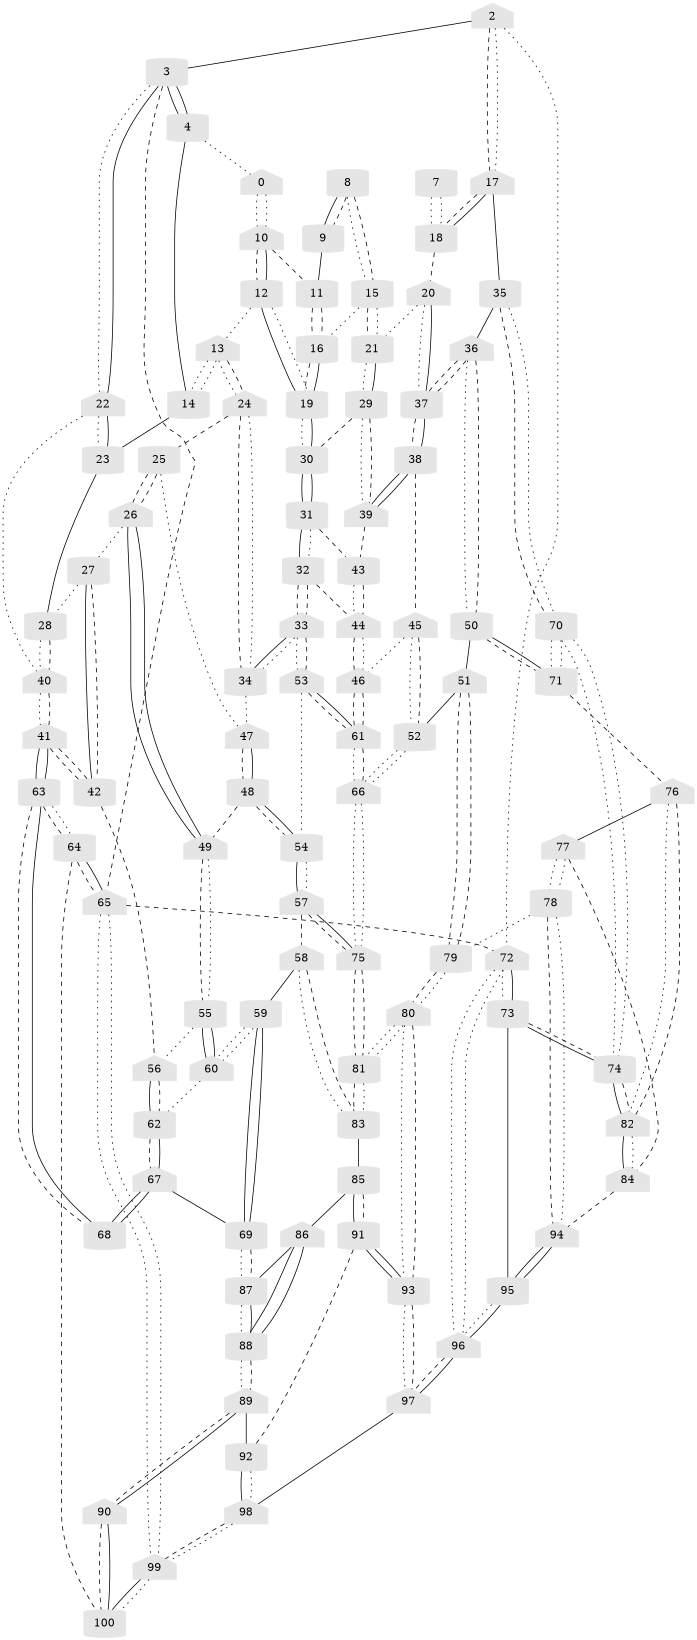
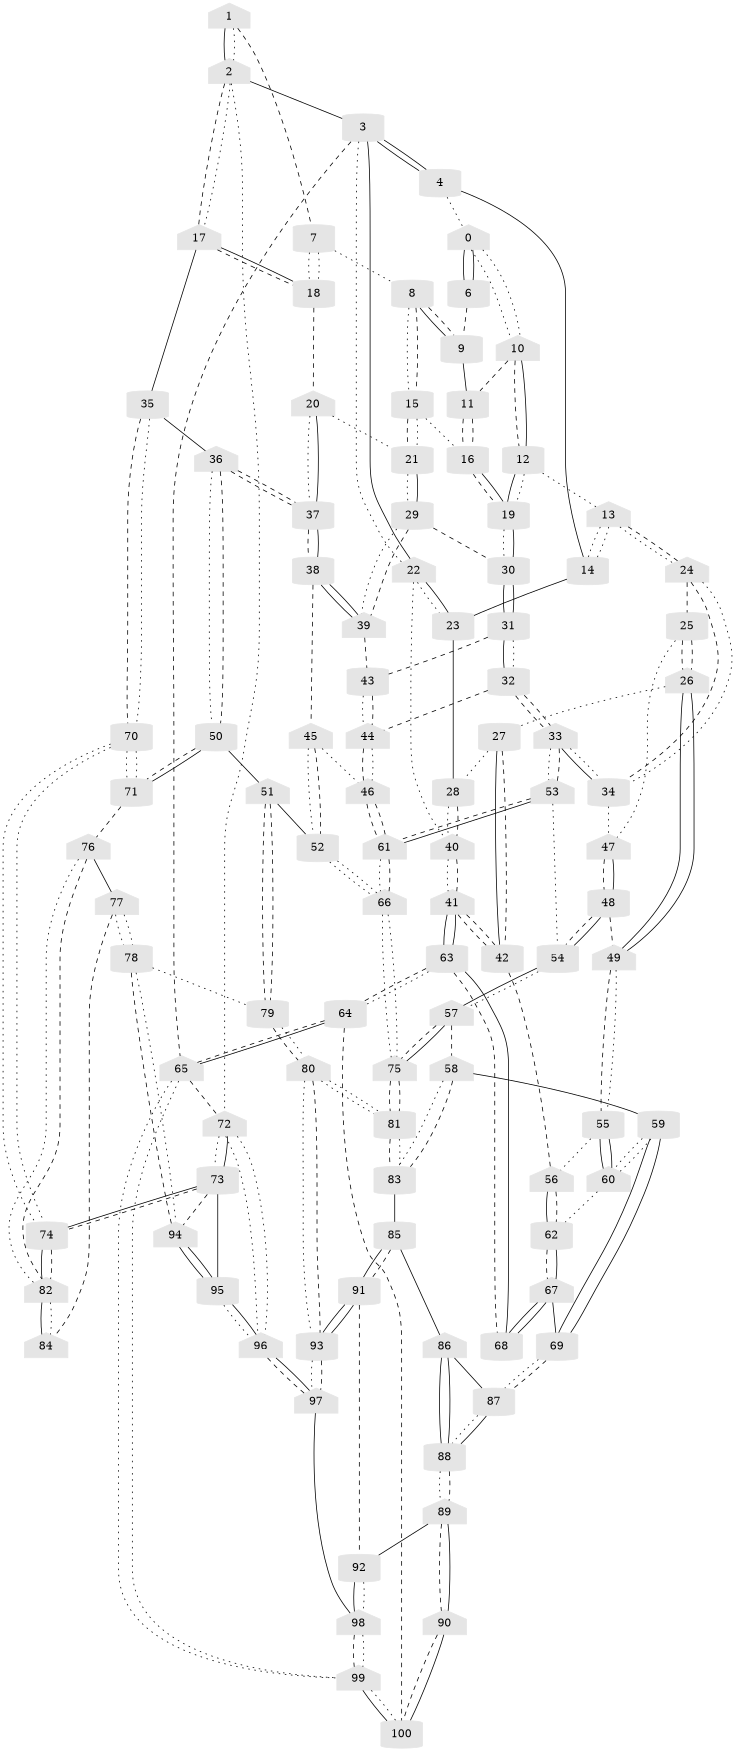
none -> (229, 17)
none -> (363, 266)
none -> (469, 294)
(591, 1209) -> (195, 1210)
